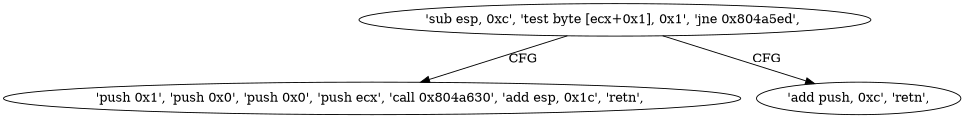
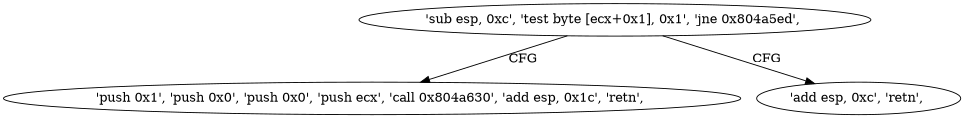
(859, 98) -> (859, 98)
